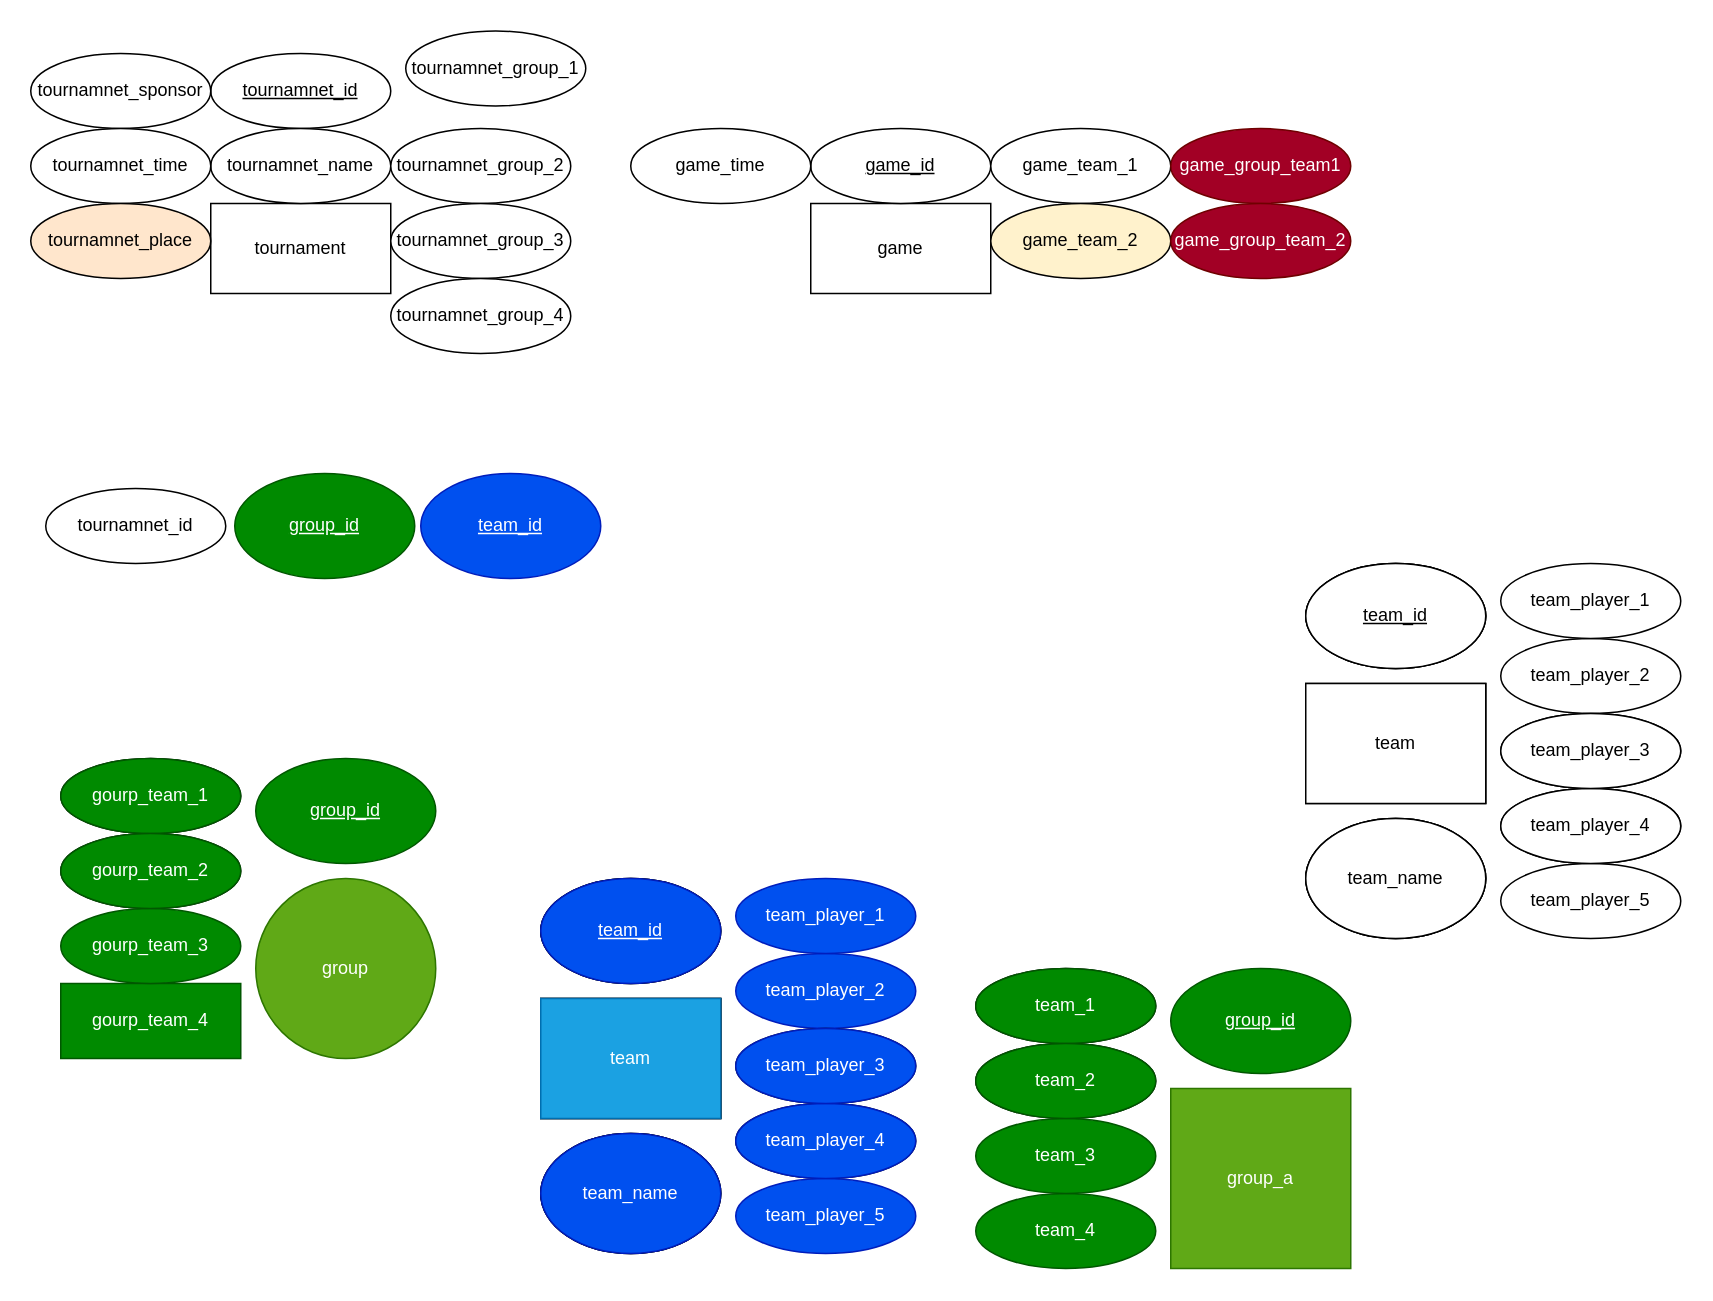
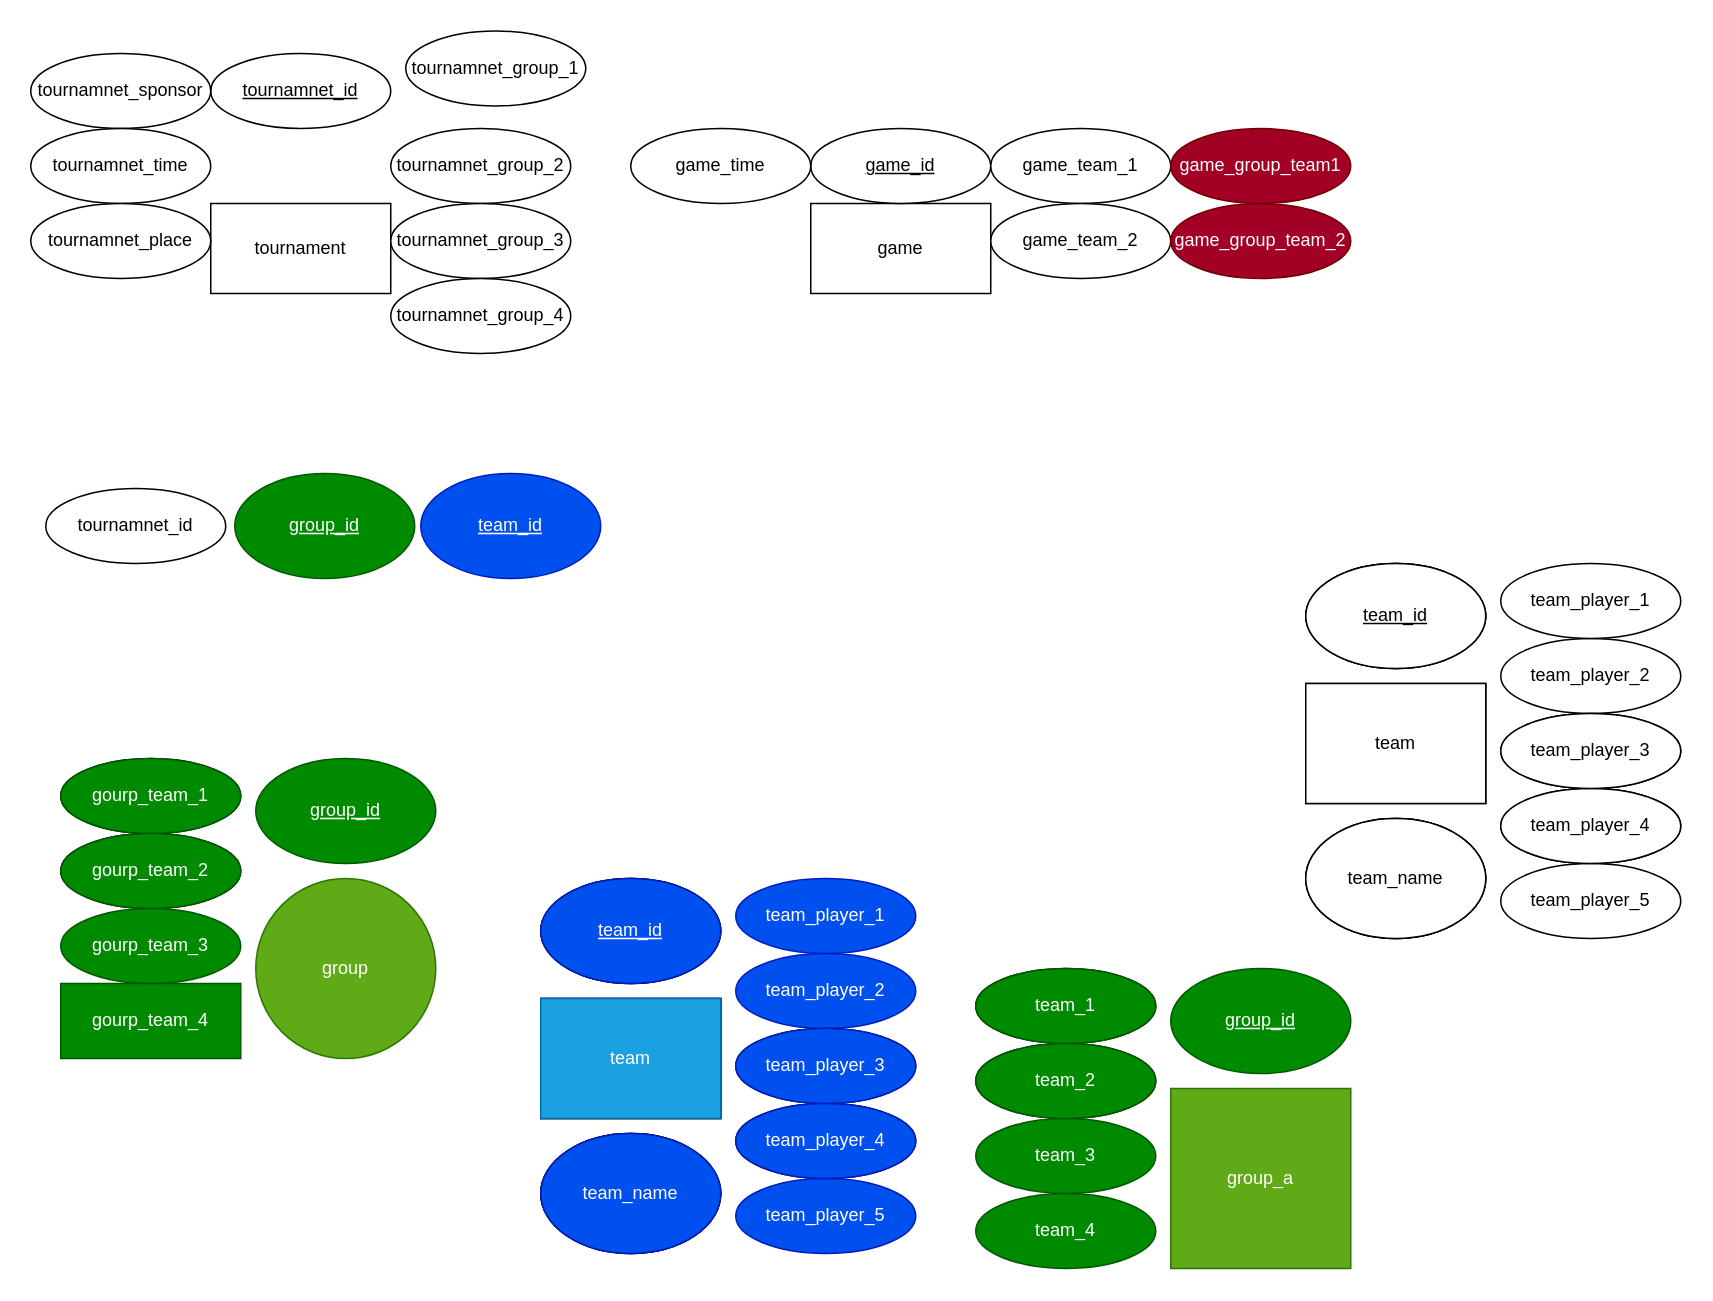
(301, 166) -> none
(121, 241) -> (121, 241)
(1081, 241) -> (1081, 241)
